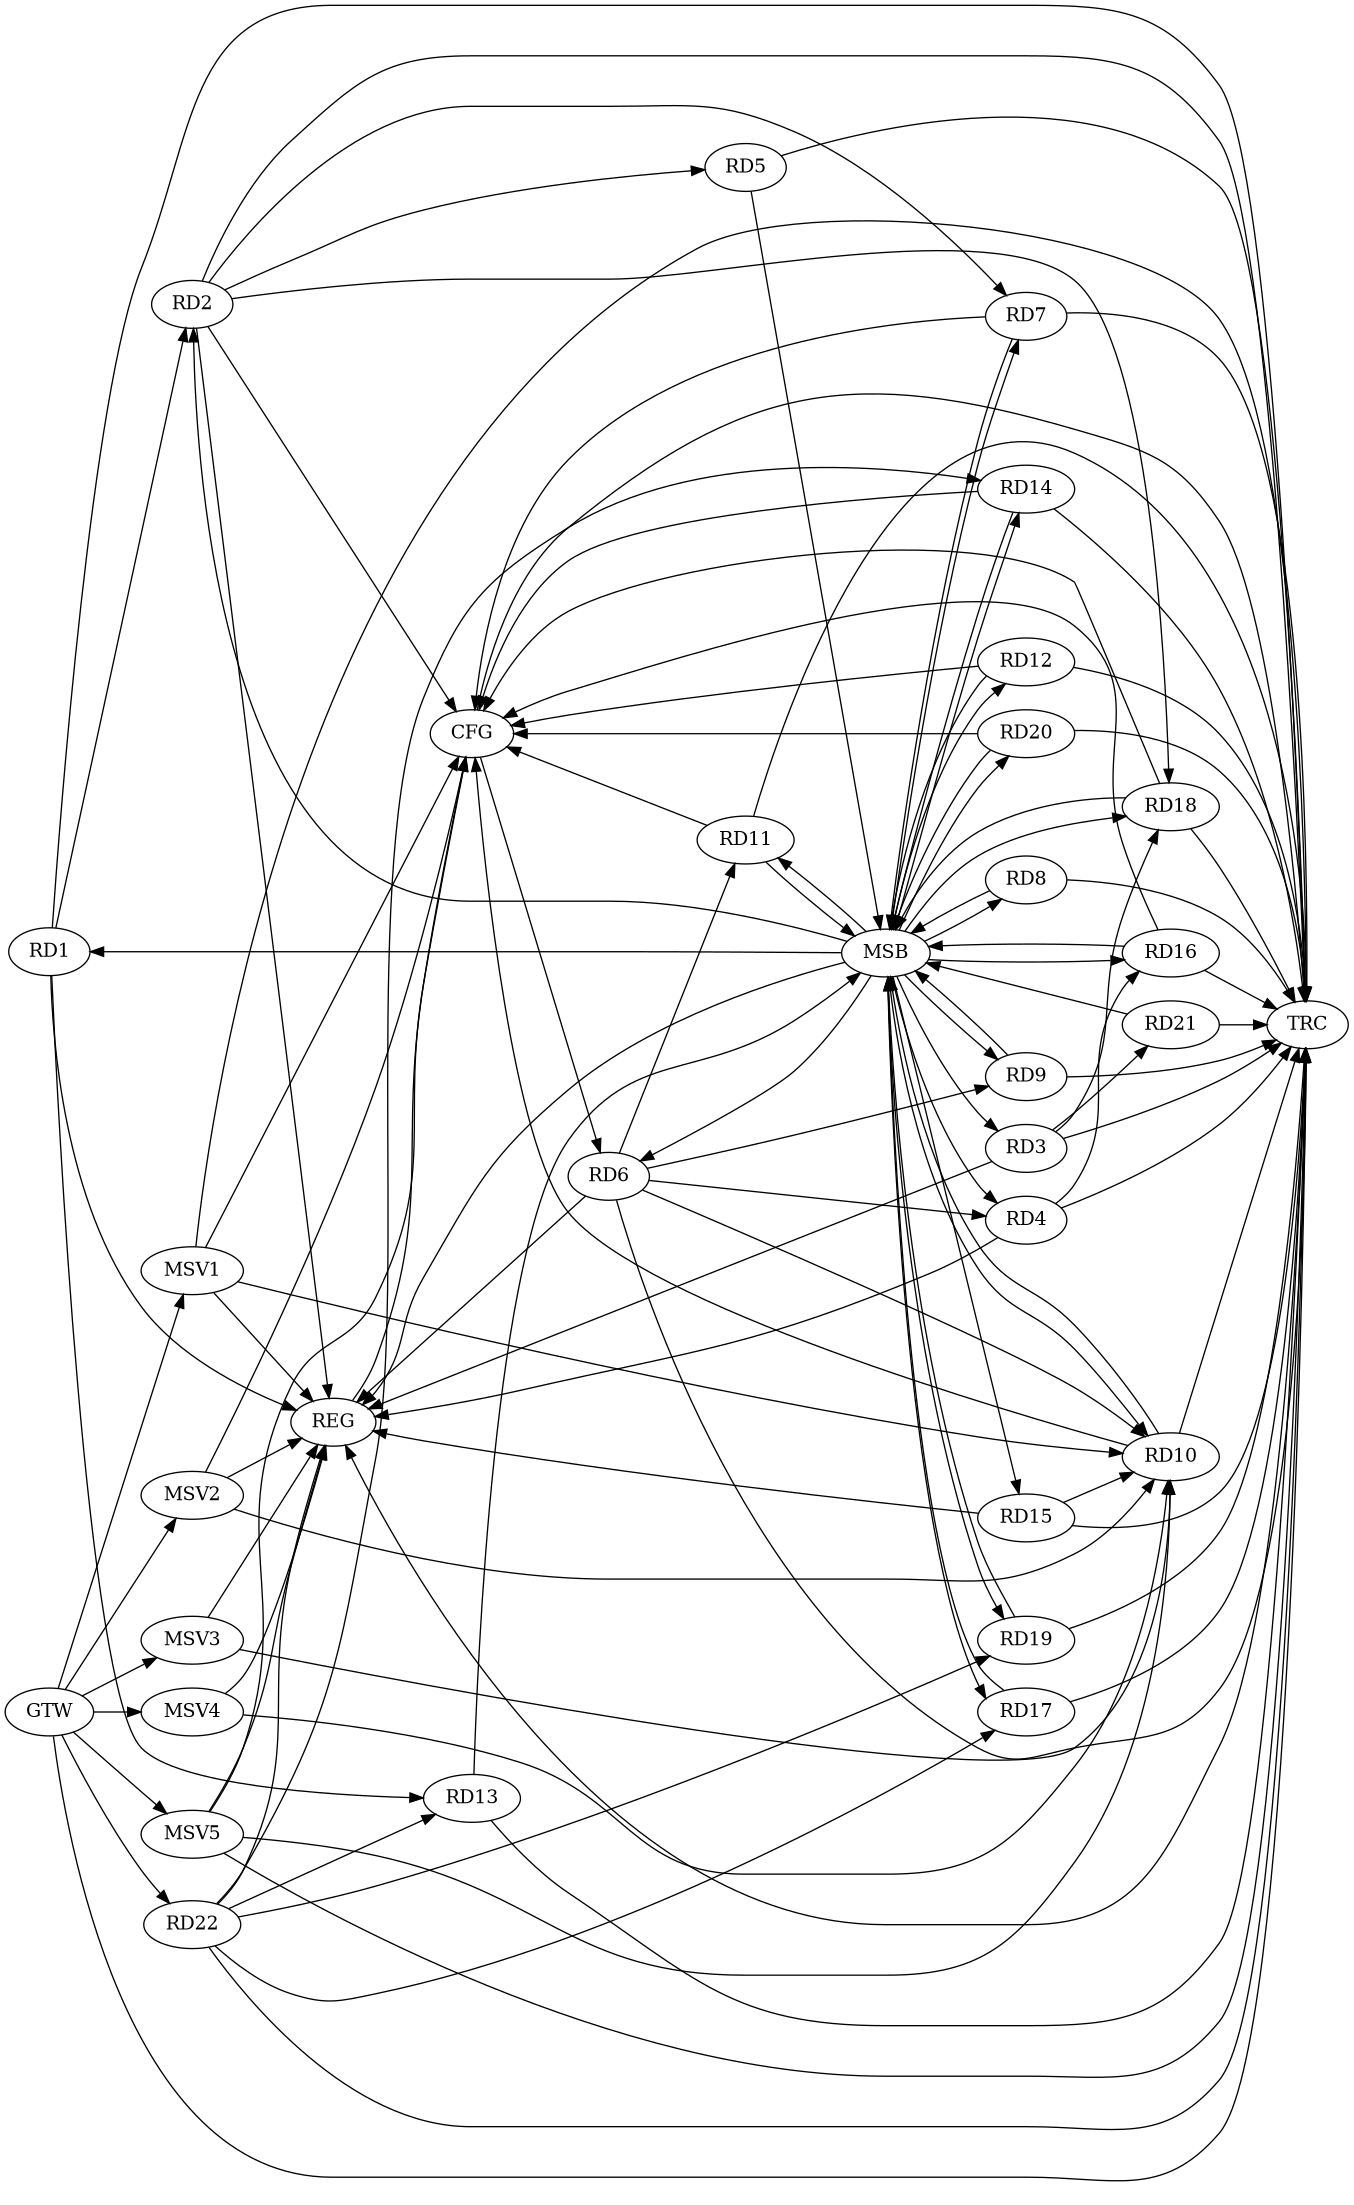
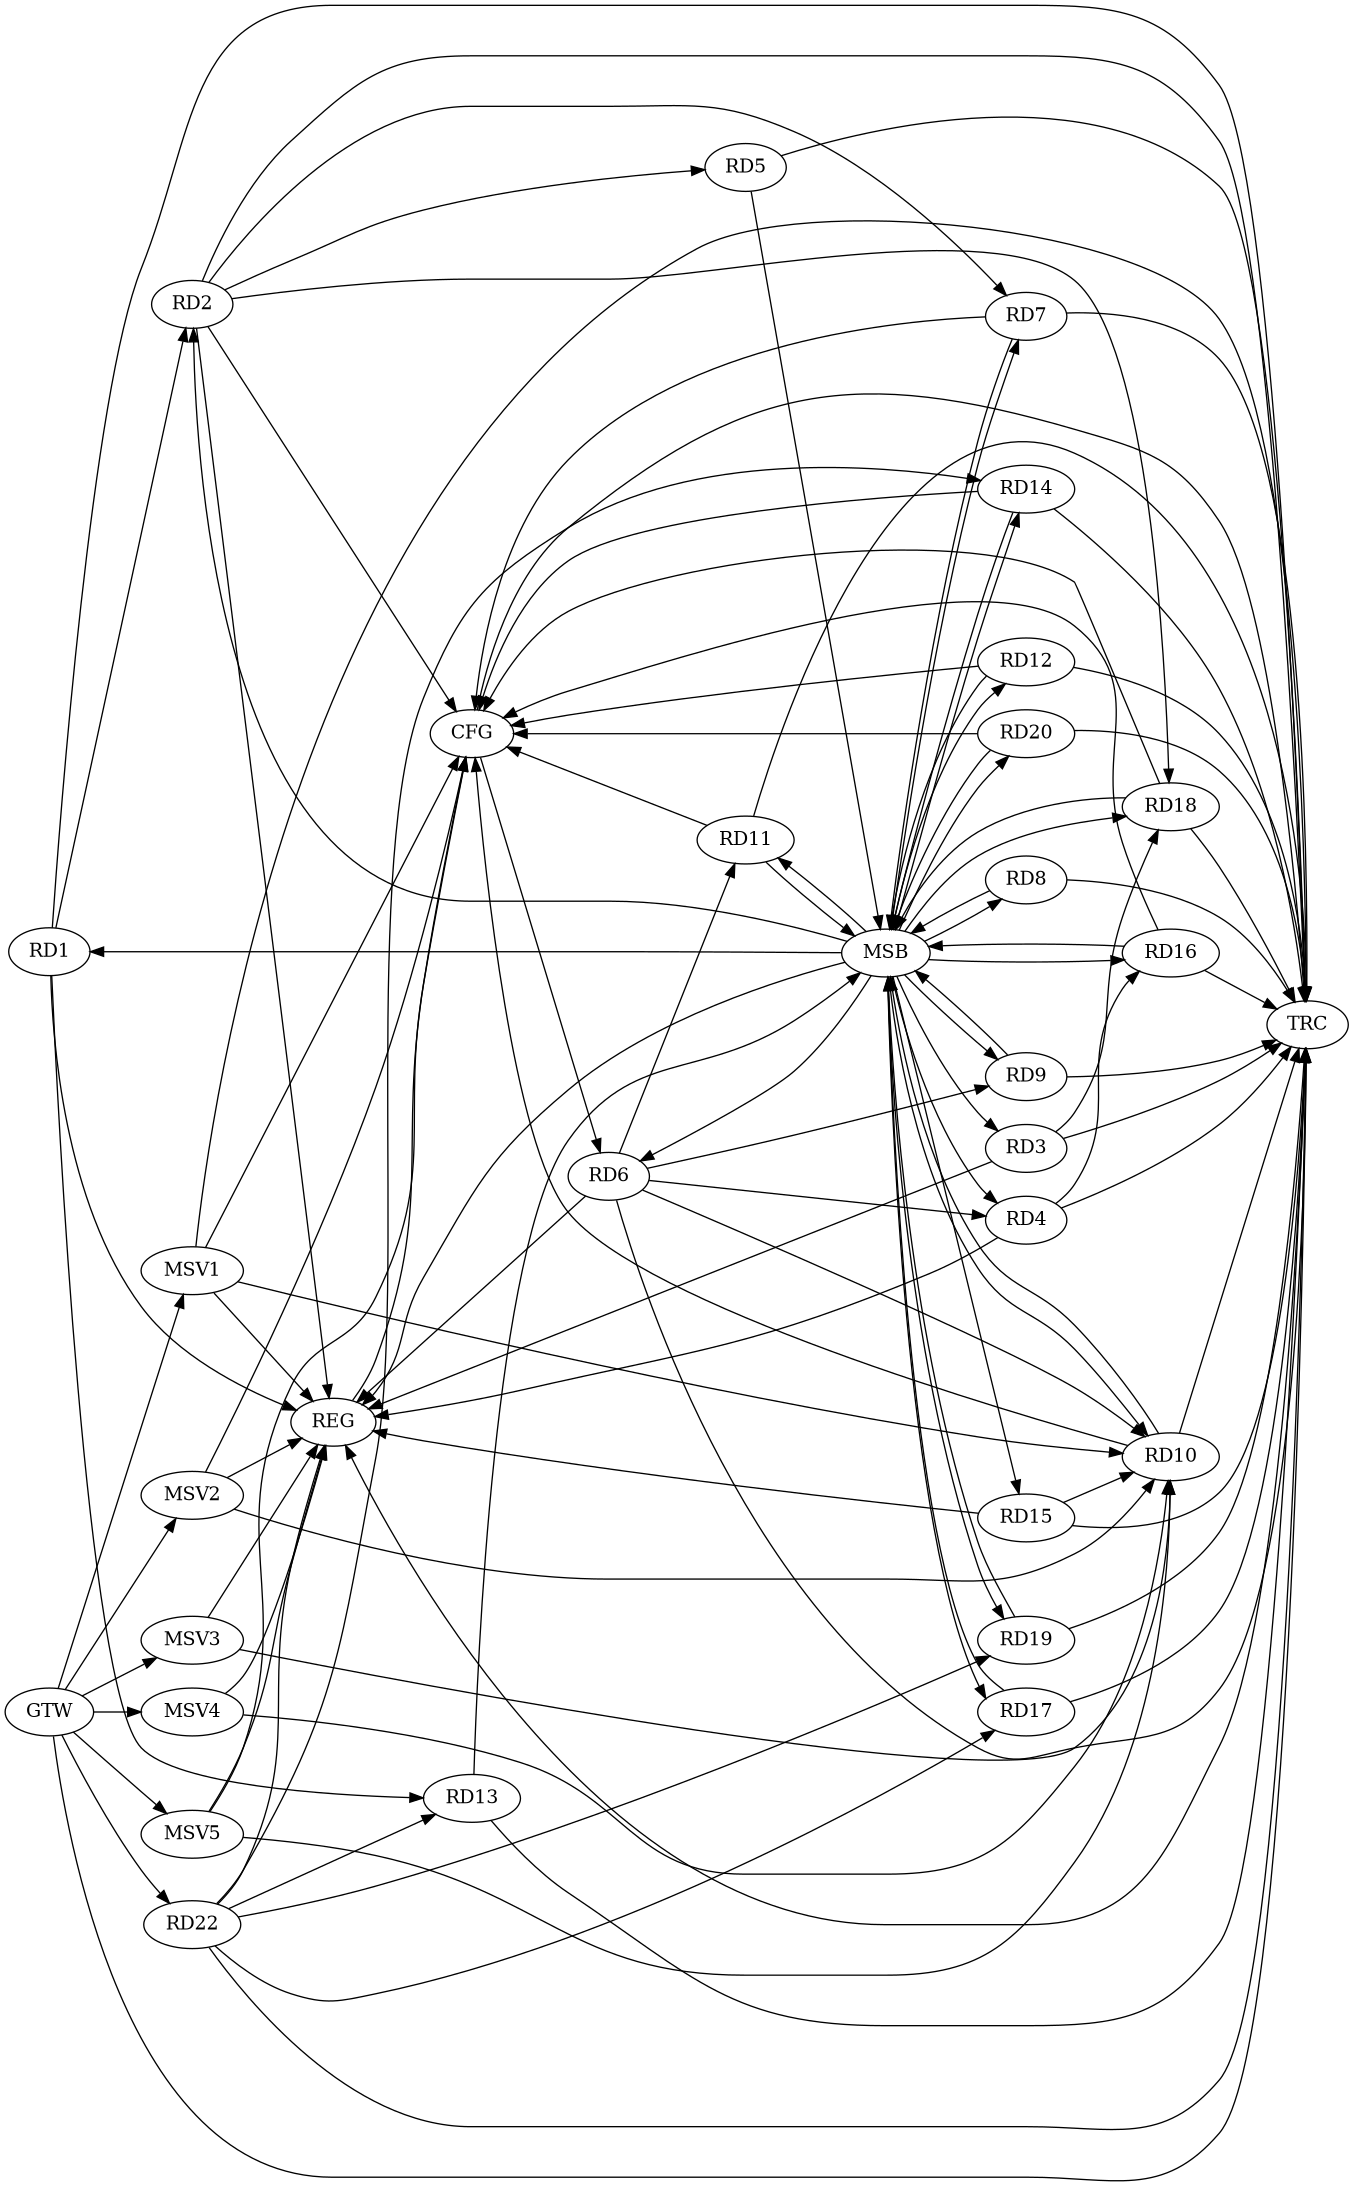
(1171, 1025) -> none
(1186, 2053) -> none
